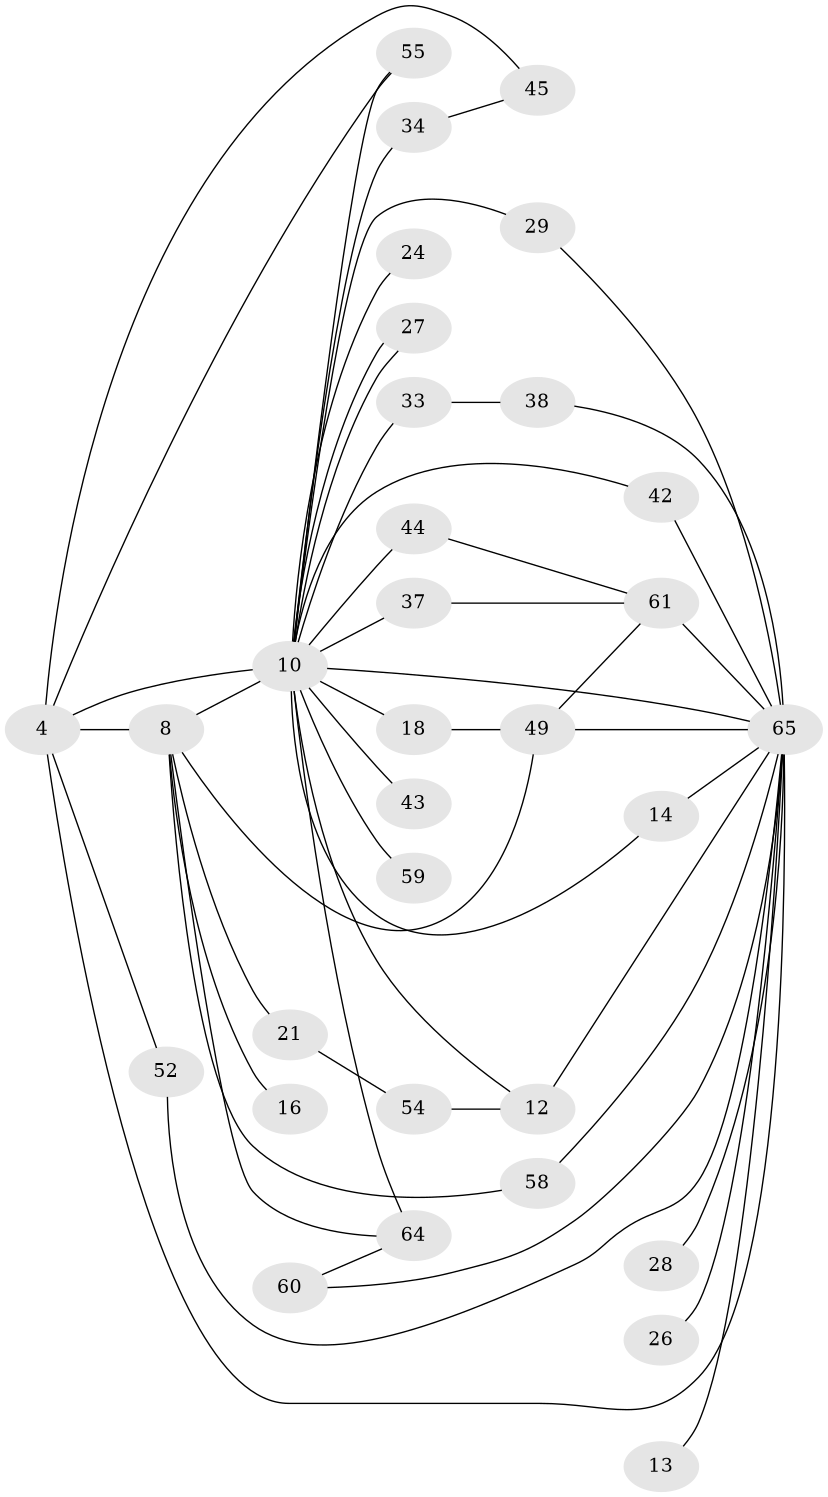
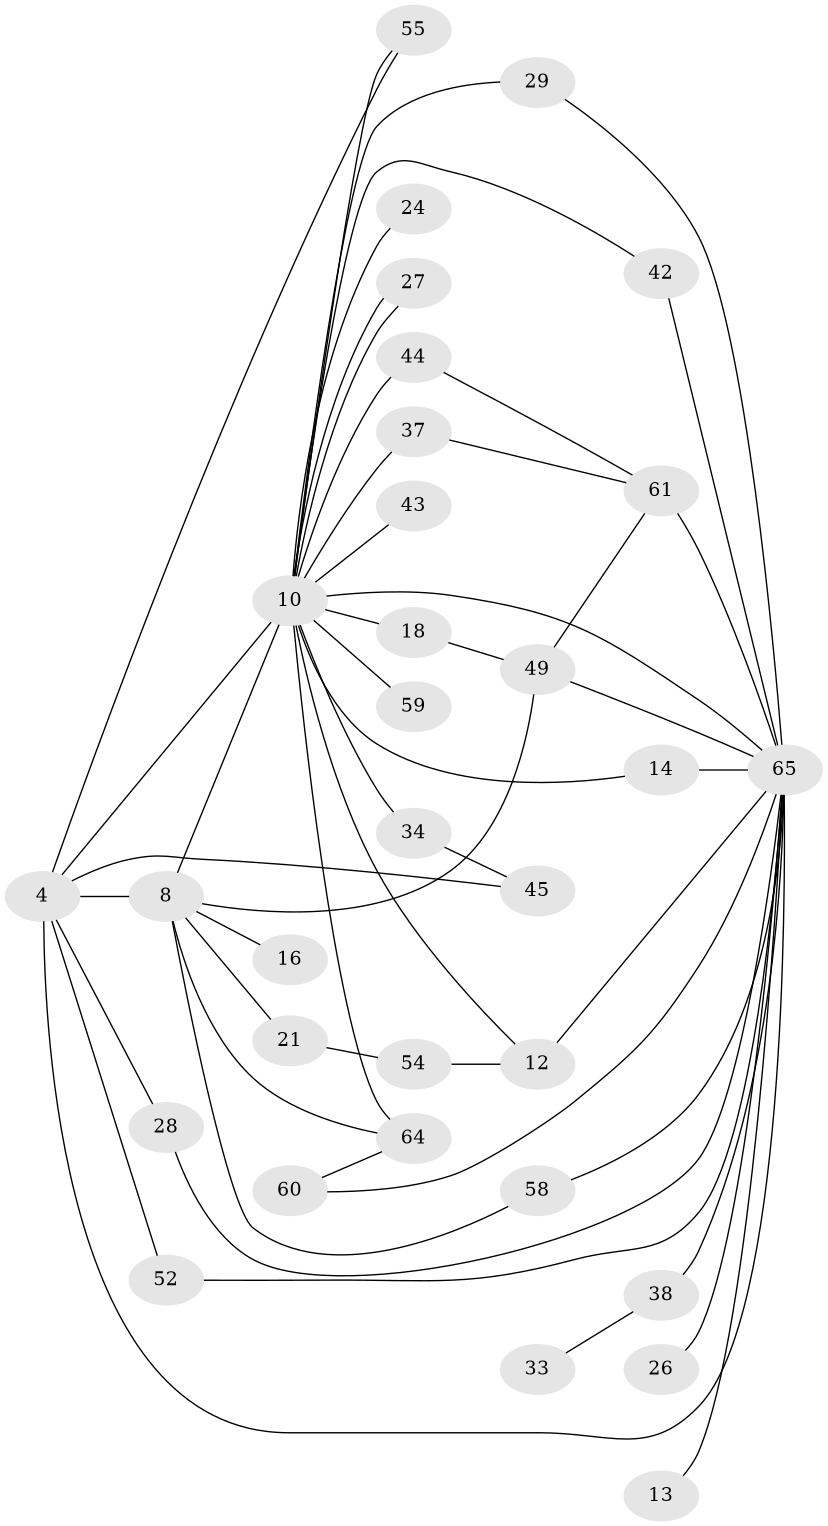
(347, 507) -> none
none -> (104, 1012)
